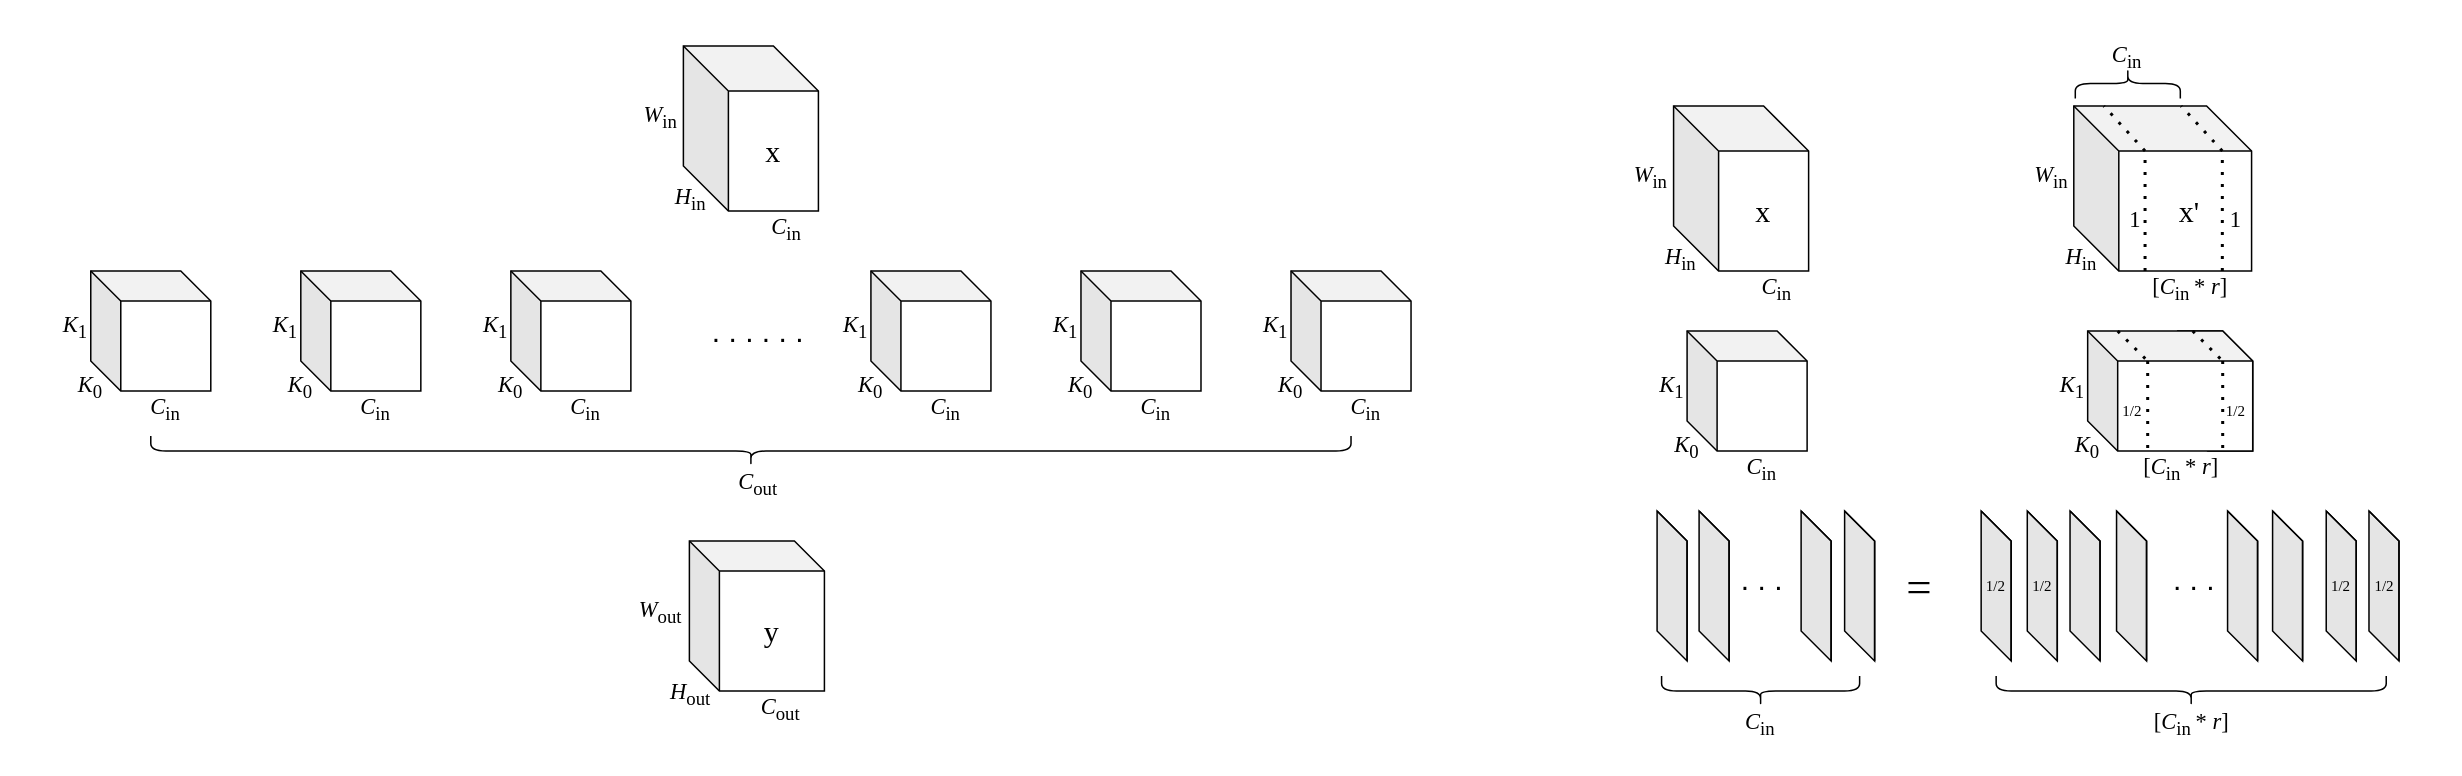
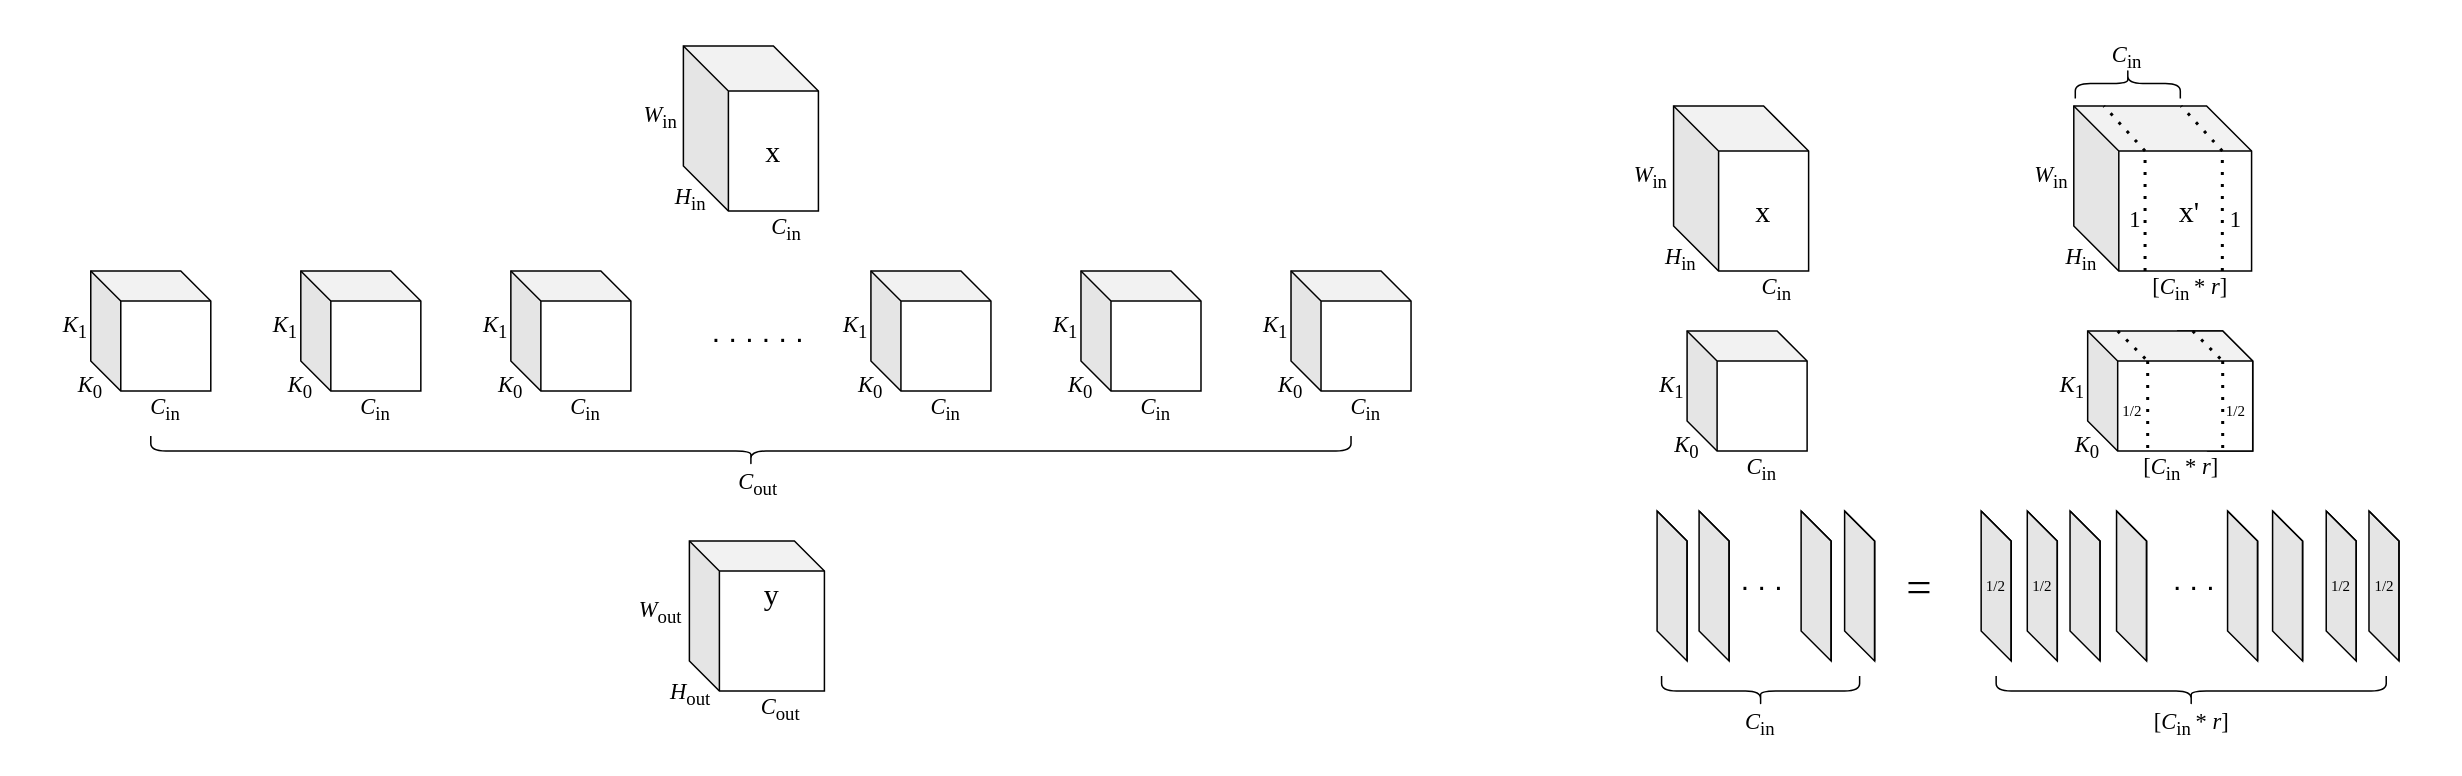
(772, 631) -> (772, 593)
